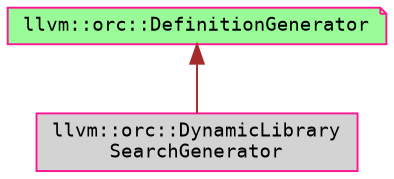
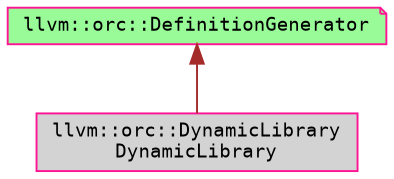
(197, 142) -> (197, 142)
